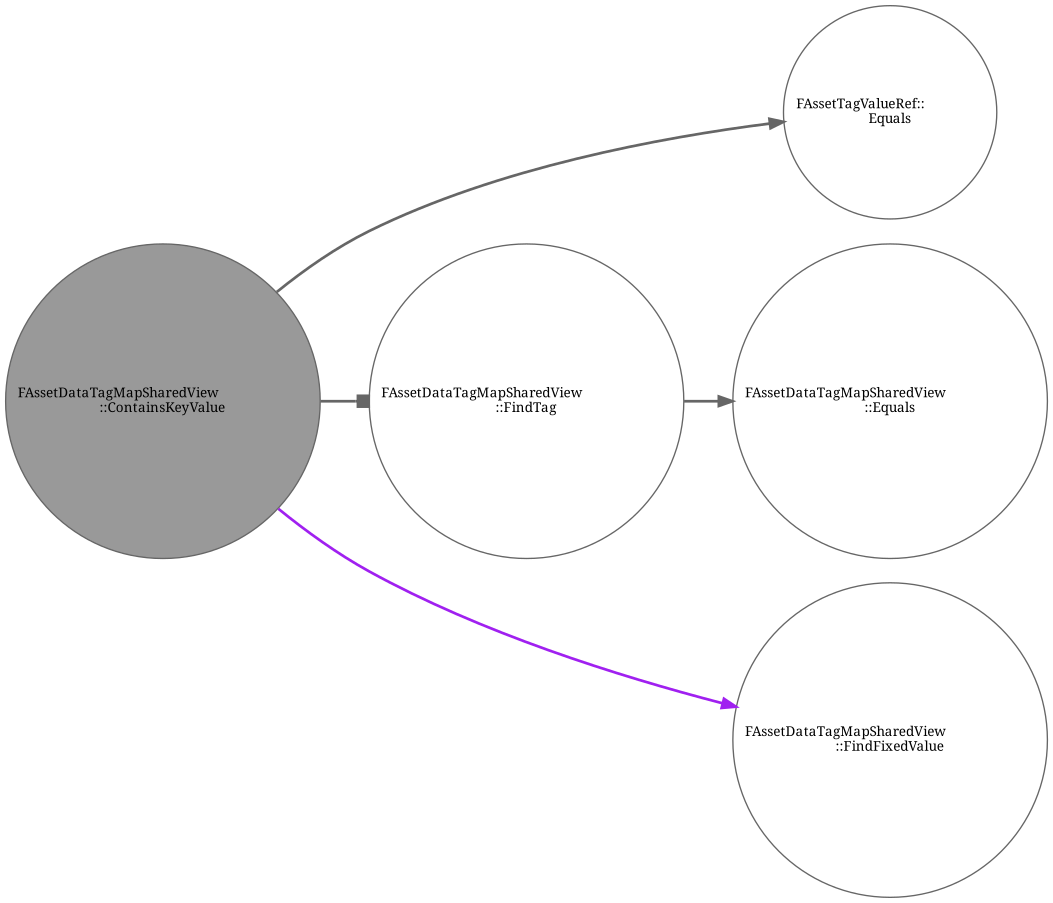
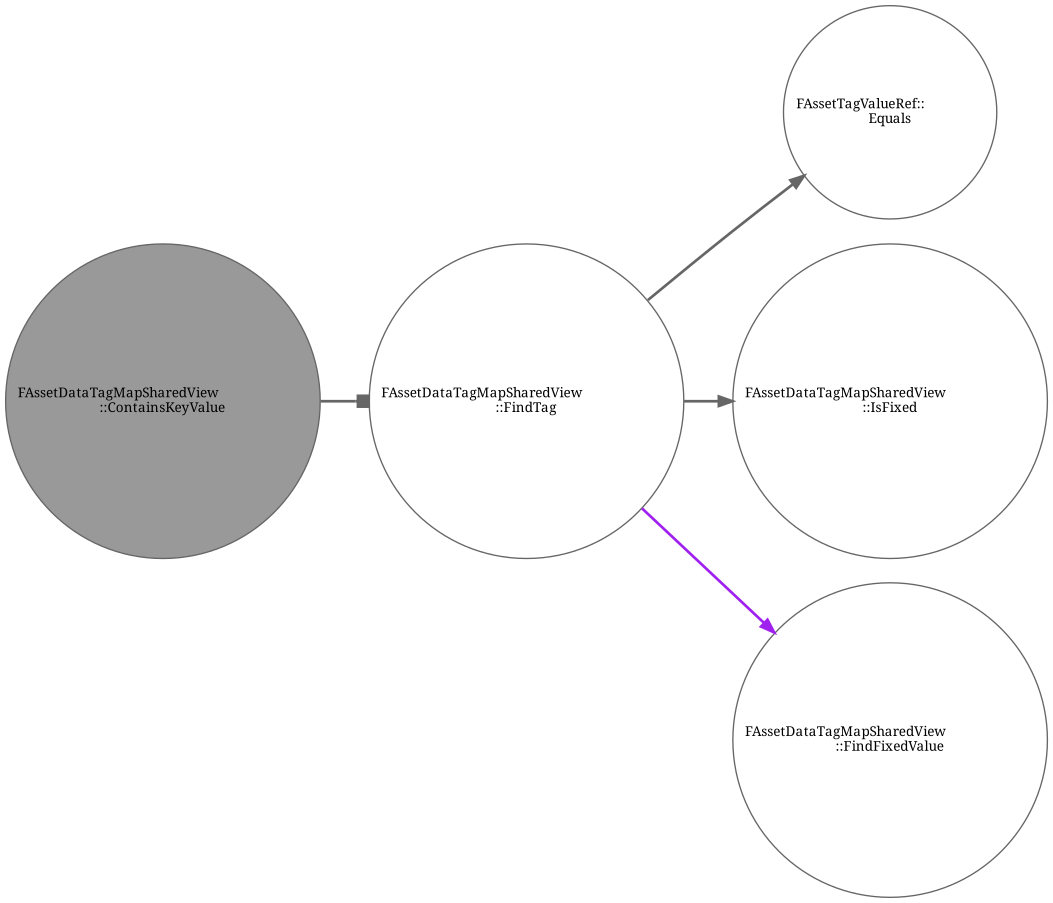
(512, 177) -> (720, 241)
(890, 401) -> (890, 401)
(490, 628) -> (703, 566)
